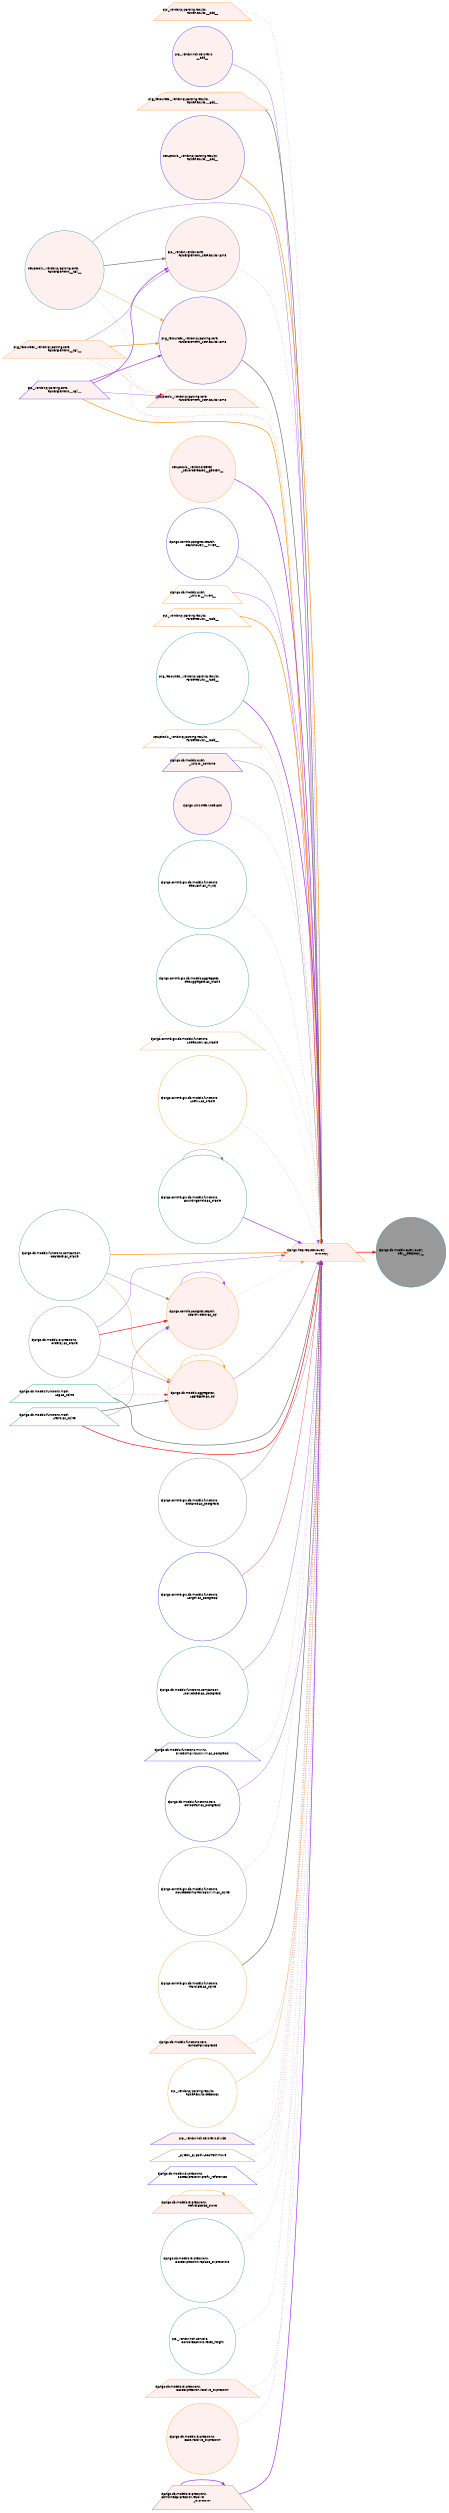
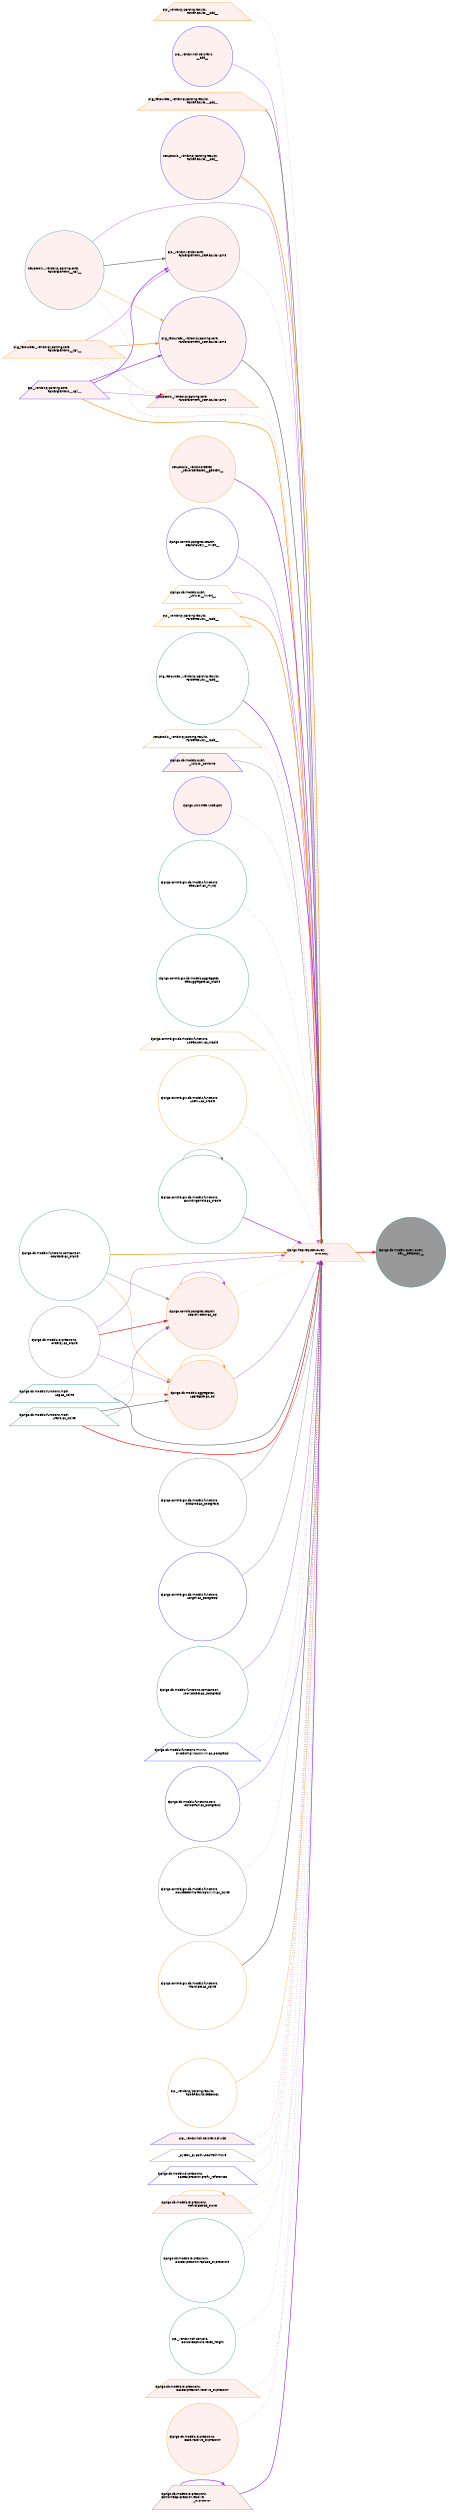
(301, 1427) -> (301, 1427)
(203, 2044) -> none
